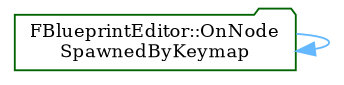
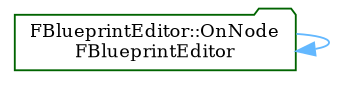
(155, 43) -> (155, 43)
